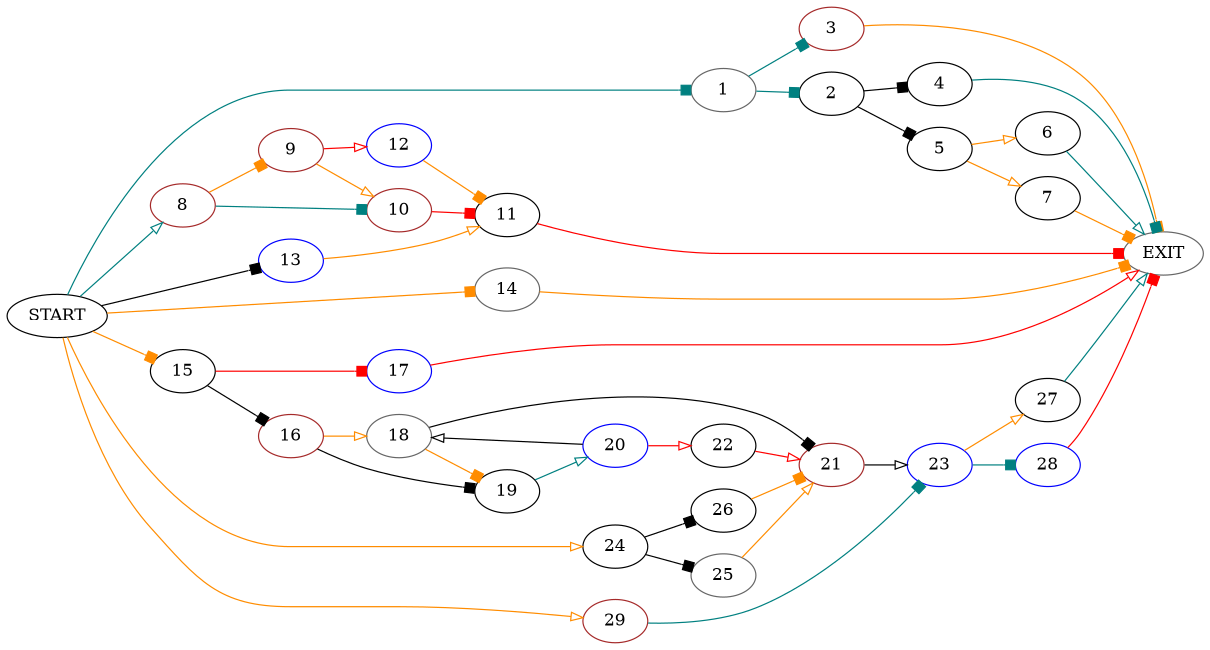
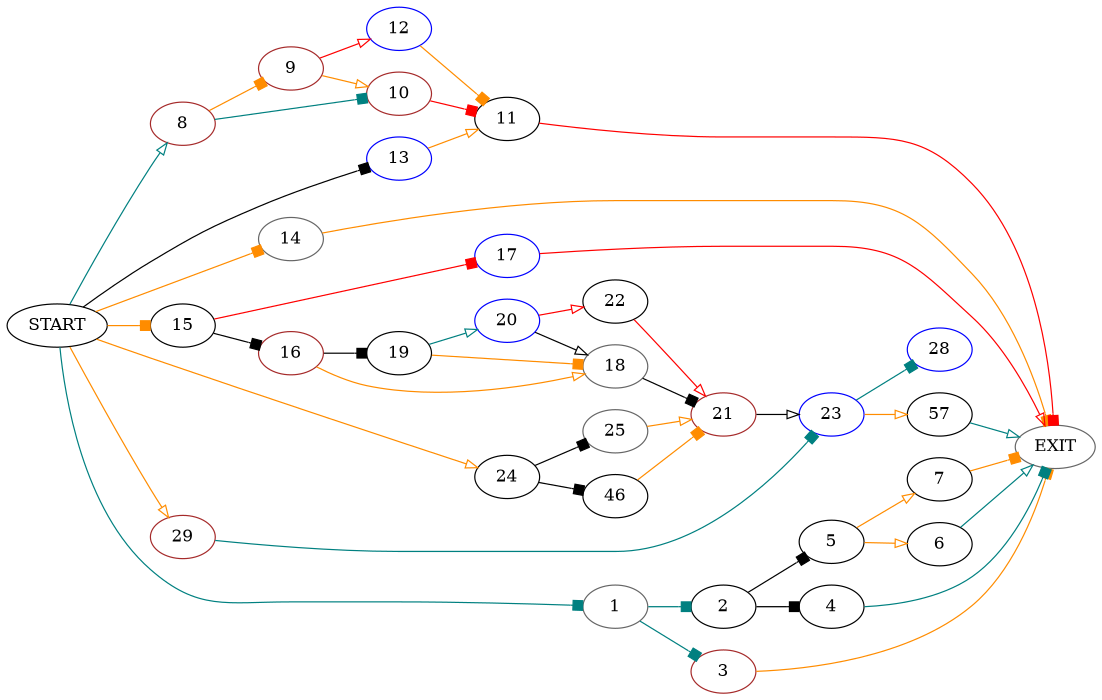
(1115, 371) -> none
(1048, 400) -> (940, 414)
(448, 461) -> (501, 359)
(723, 511) -> (615, 496)
